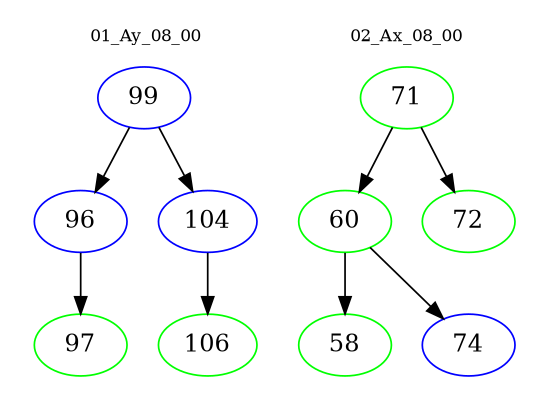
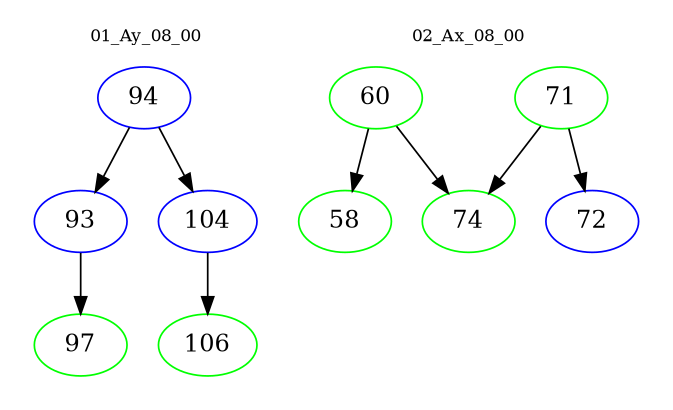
(144, 98) -> (144, 98)
(380, 152) -> (520, 153)
(81, 221) -> (81, 221)
(469, 221) -> (592, 221)
(469, 345) -> (469, 221)
